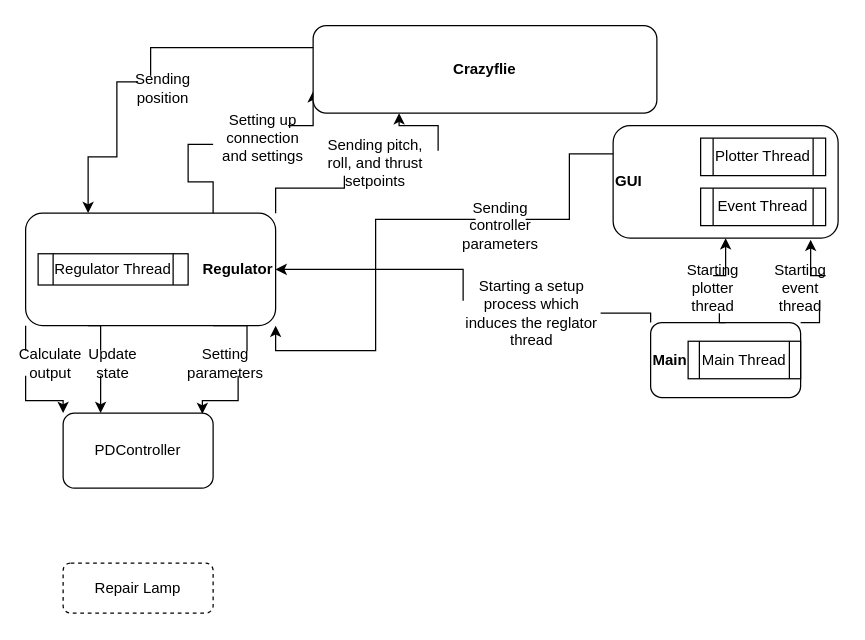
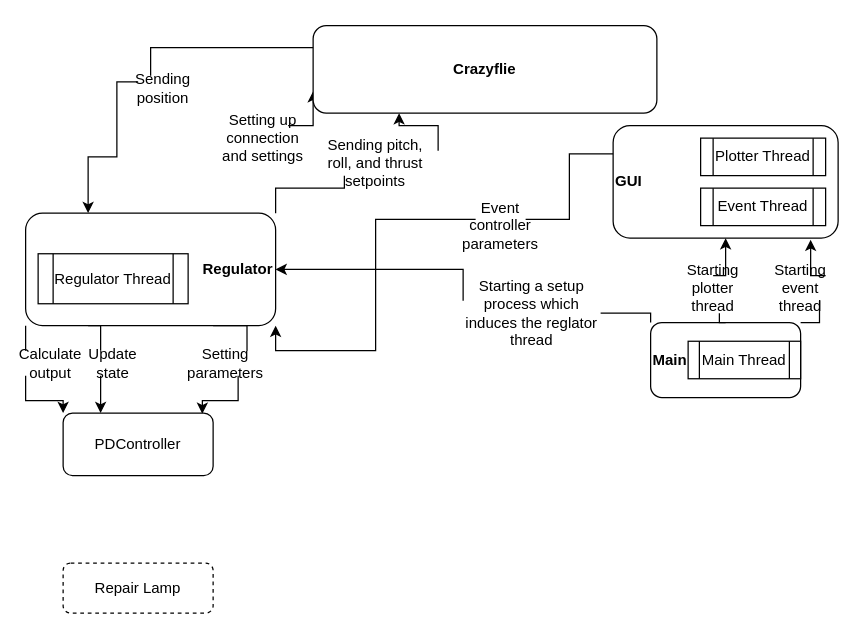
(188, 179) -> none
(501, 226) -> (501, 226)
(113, 269) -> (113, 279)
(138, 451) -> (138, 444)
